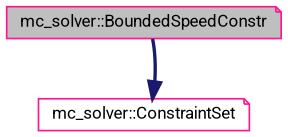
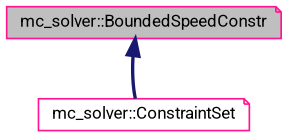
(155, 60) -> (133, 77)
